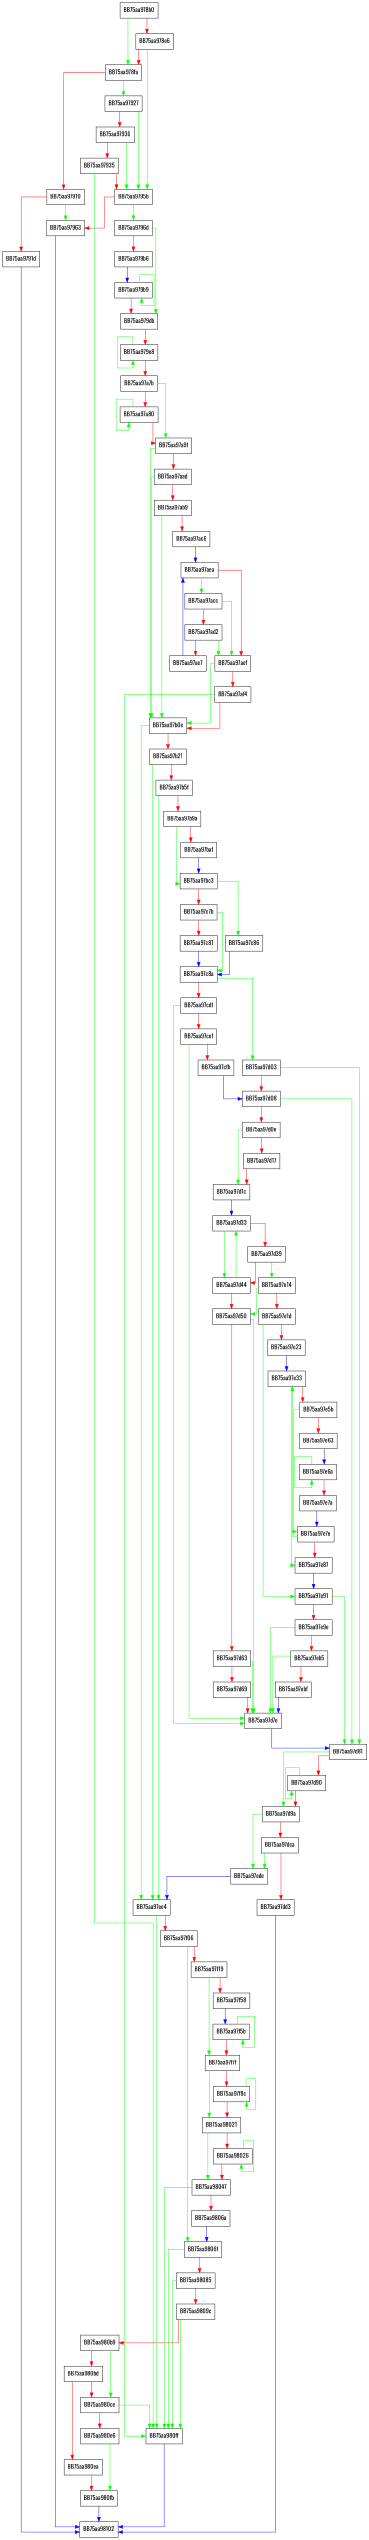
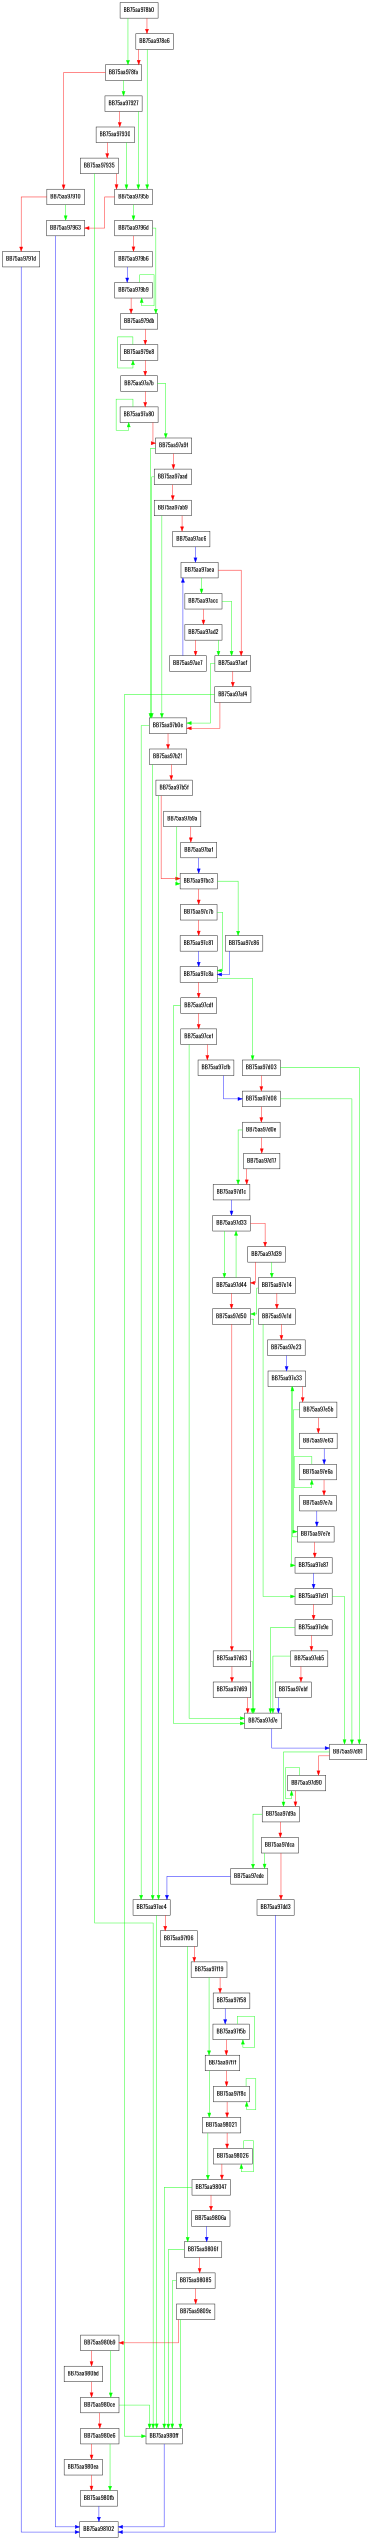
(178, 801) -> (161, 844)
(72, 2418) -> (92, 2450)
